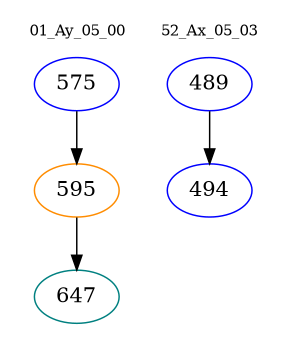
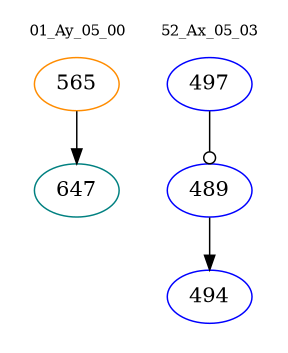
(77, 84) -> none
none -> (210, 84)
(77, 190) -> (77, 84)
